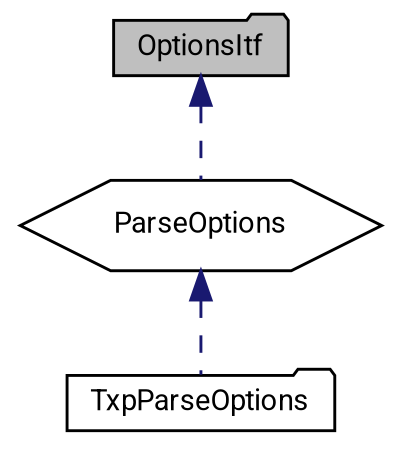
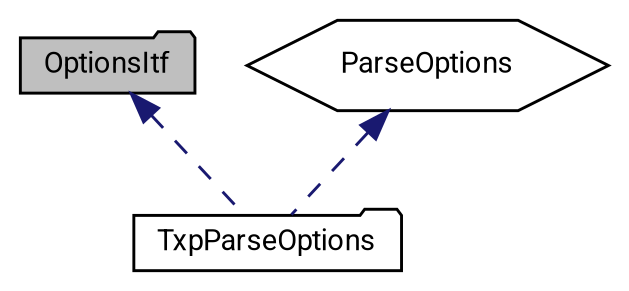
(201, 143) -> (198, 165)
